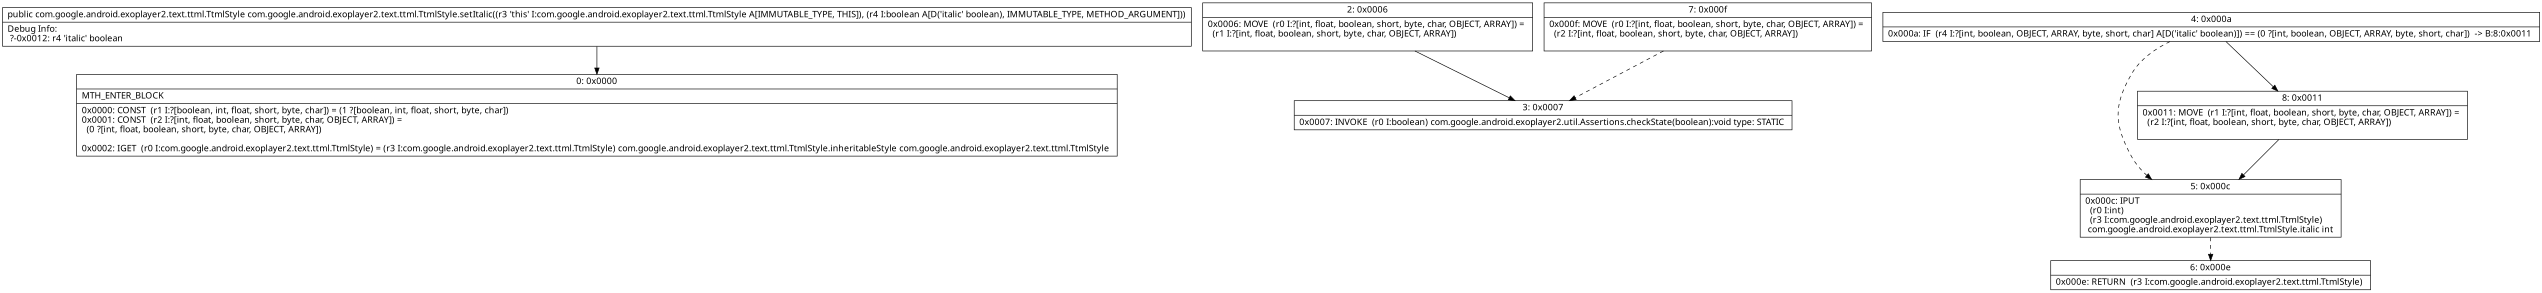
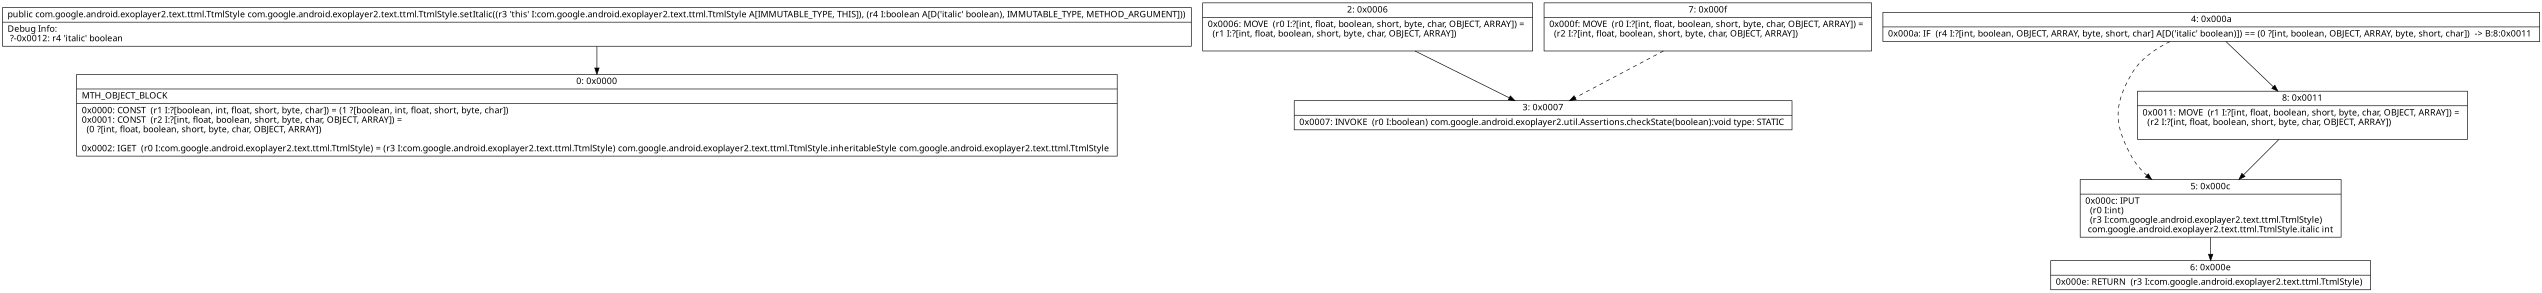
(123, 96) -> (125, 96)
(2211, 246) -> (2211, 246)
